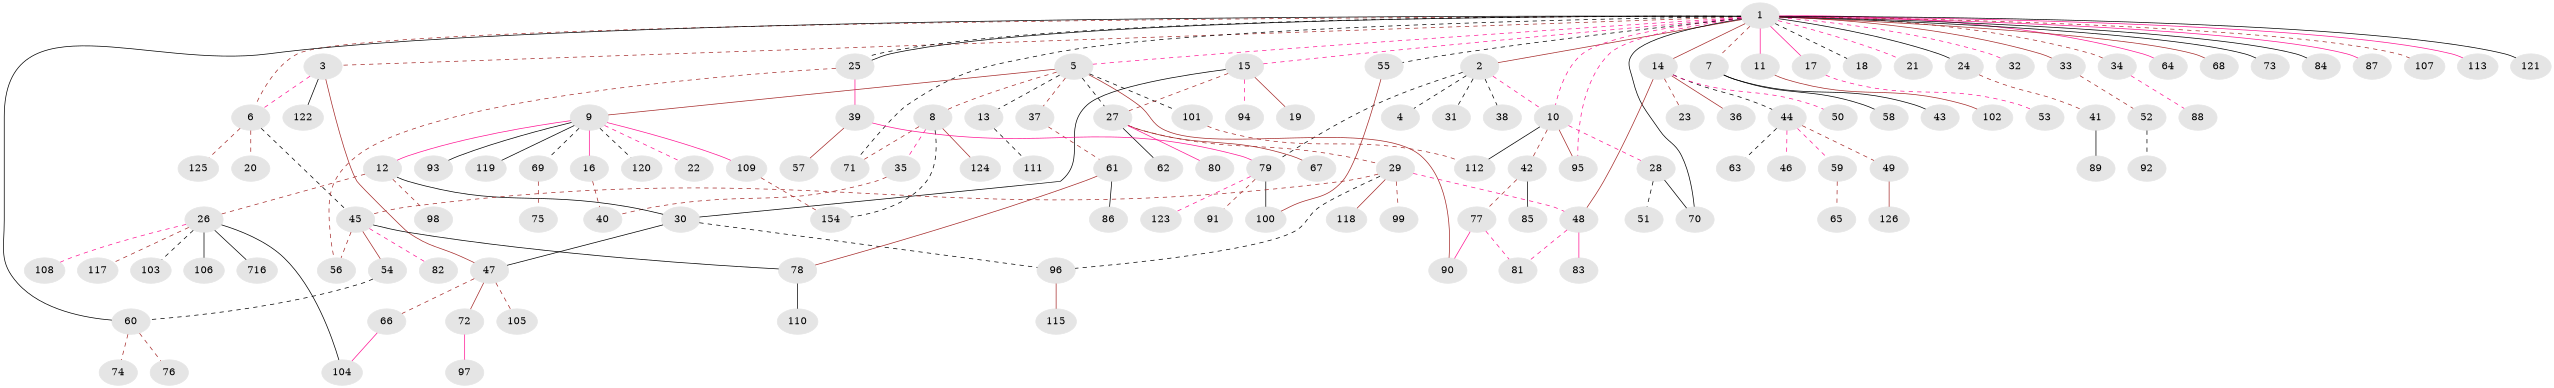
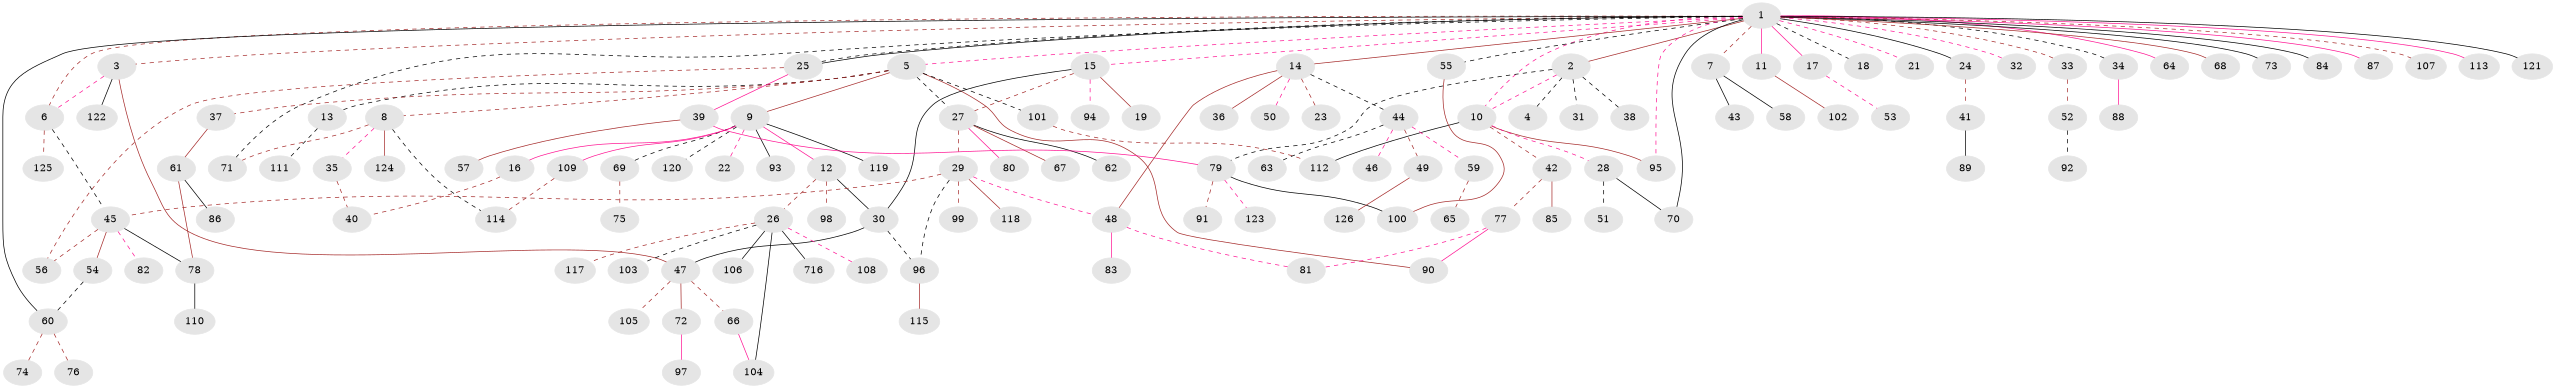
(1917, 29) -> (1918, 29)
(2007, 35) -> (2009, 35)
(2158, 92) -> (2119, 92)
(1079, 146) -> (196, 143)
(251, 169) -> none
(1528, 194) -> (1552, 194)
(831, 220) -> (496, 220)
